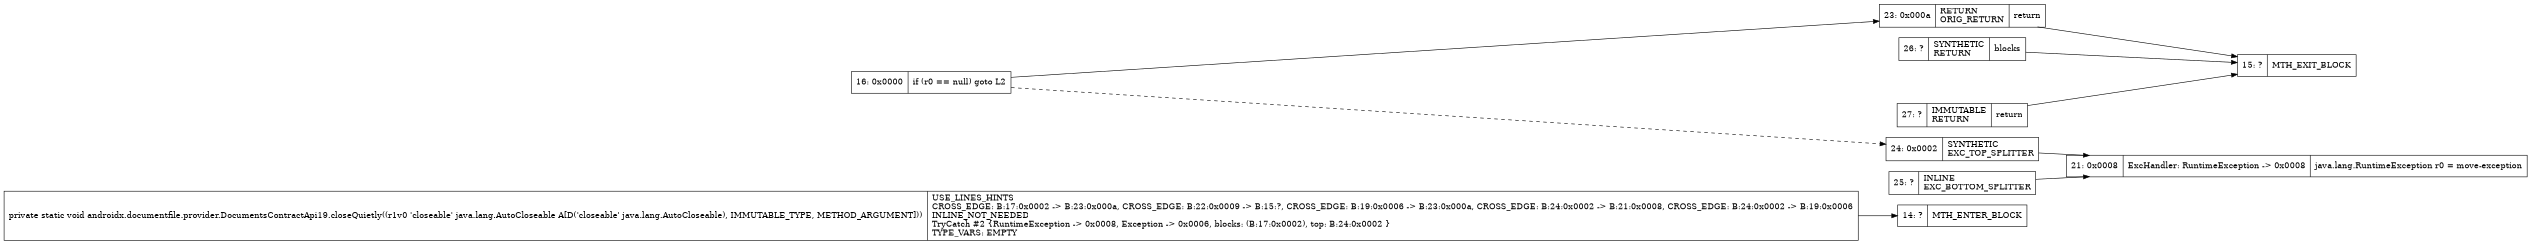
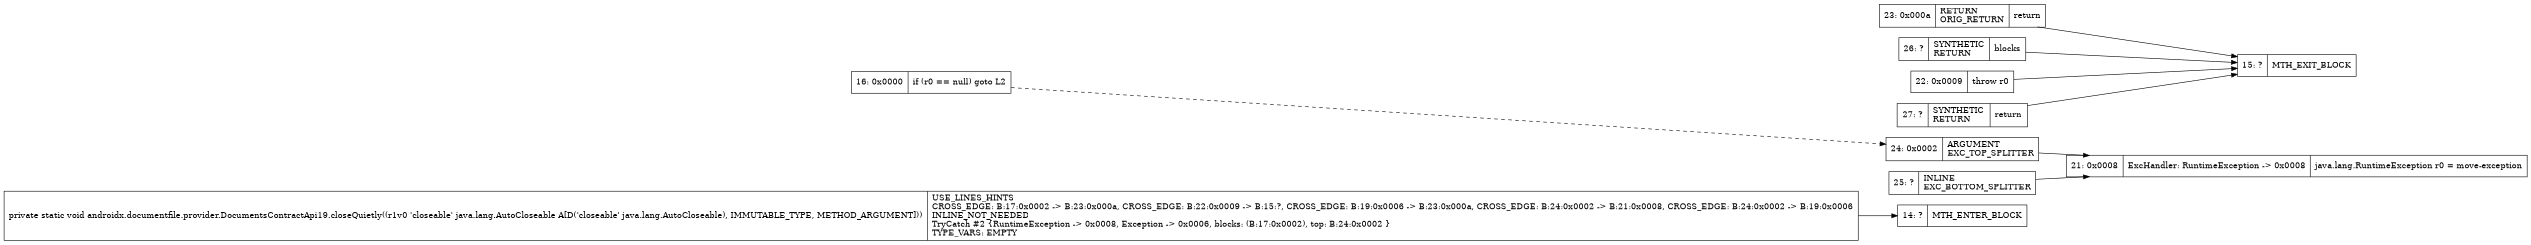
(1442, 49) -> none
none -> (1962, 82)
(1959, 111) -> (1959, 111)
(1973, 144) -> (1974, 144)
